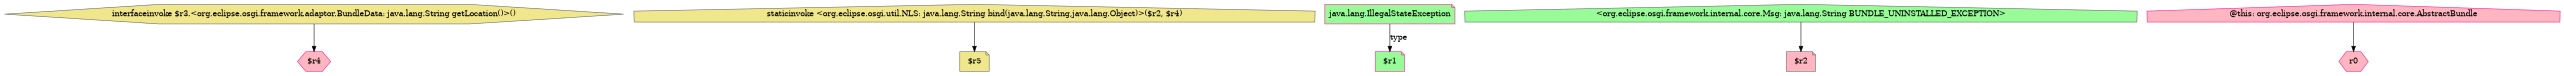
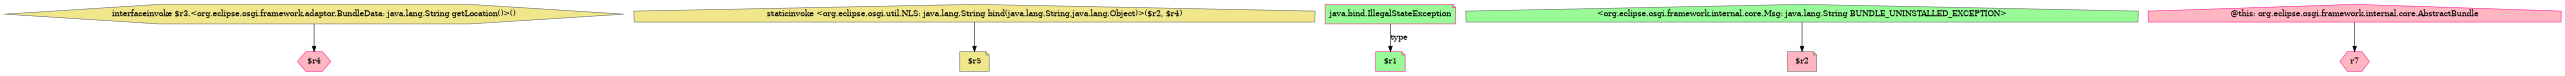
(1390, 14) -> (1390, 14)
(2354, 62) -> (2355, 62)
